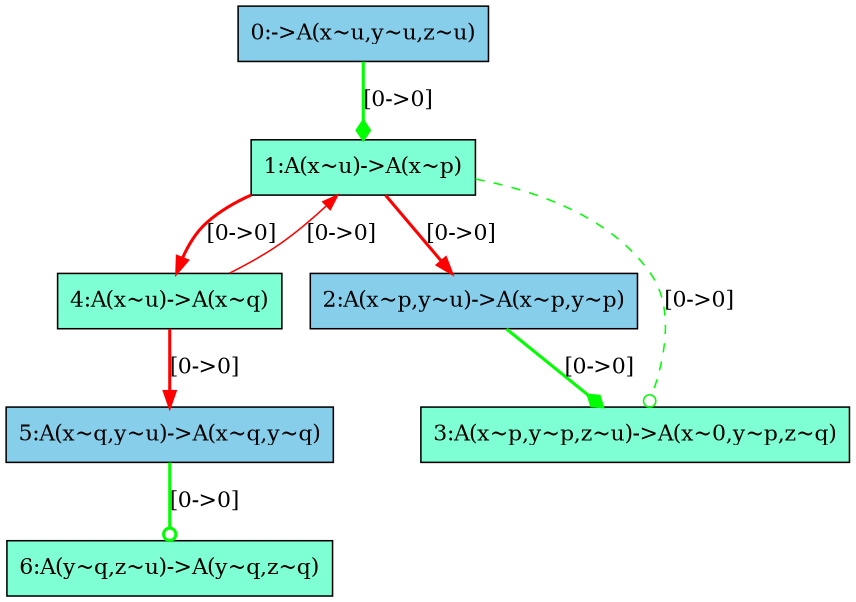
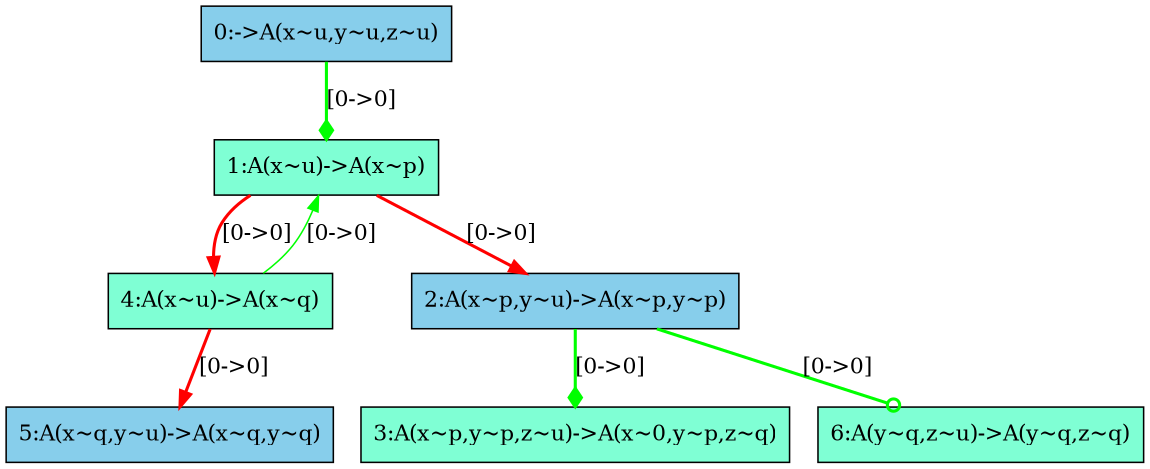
(280, 244) -> (293, 245)
(625, 245) -> none
(170, 495) -> (772, 366)
